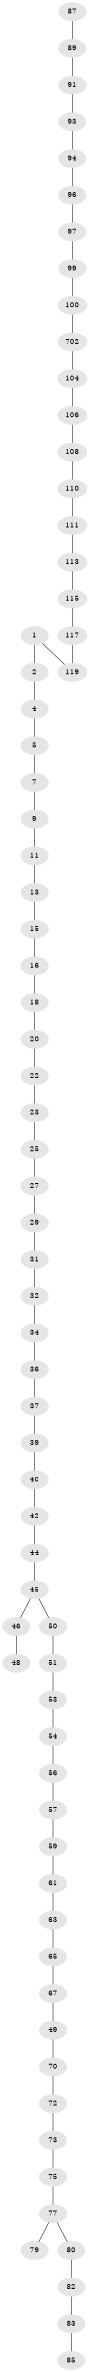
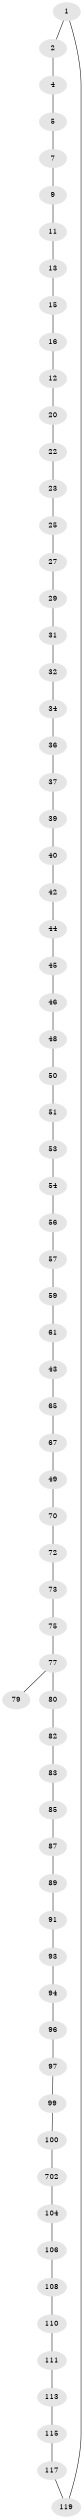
(35, 1003) -> (53, 379)
(44, 1608) -> (53, 1058)
none -> (53, 1828)
(53, 1920) -> (53, 1370)
